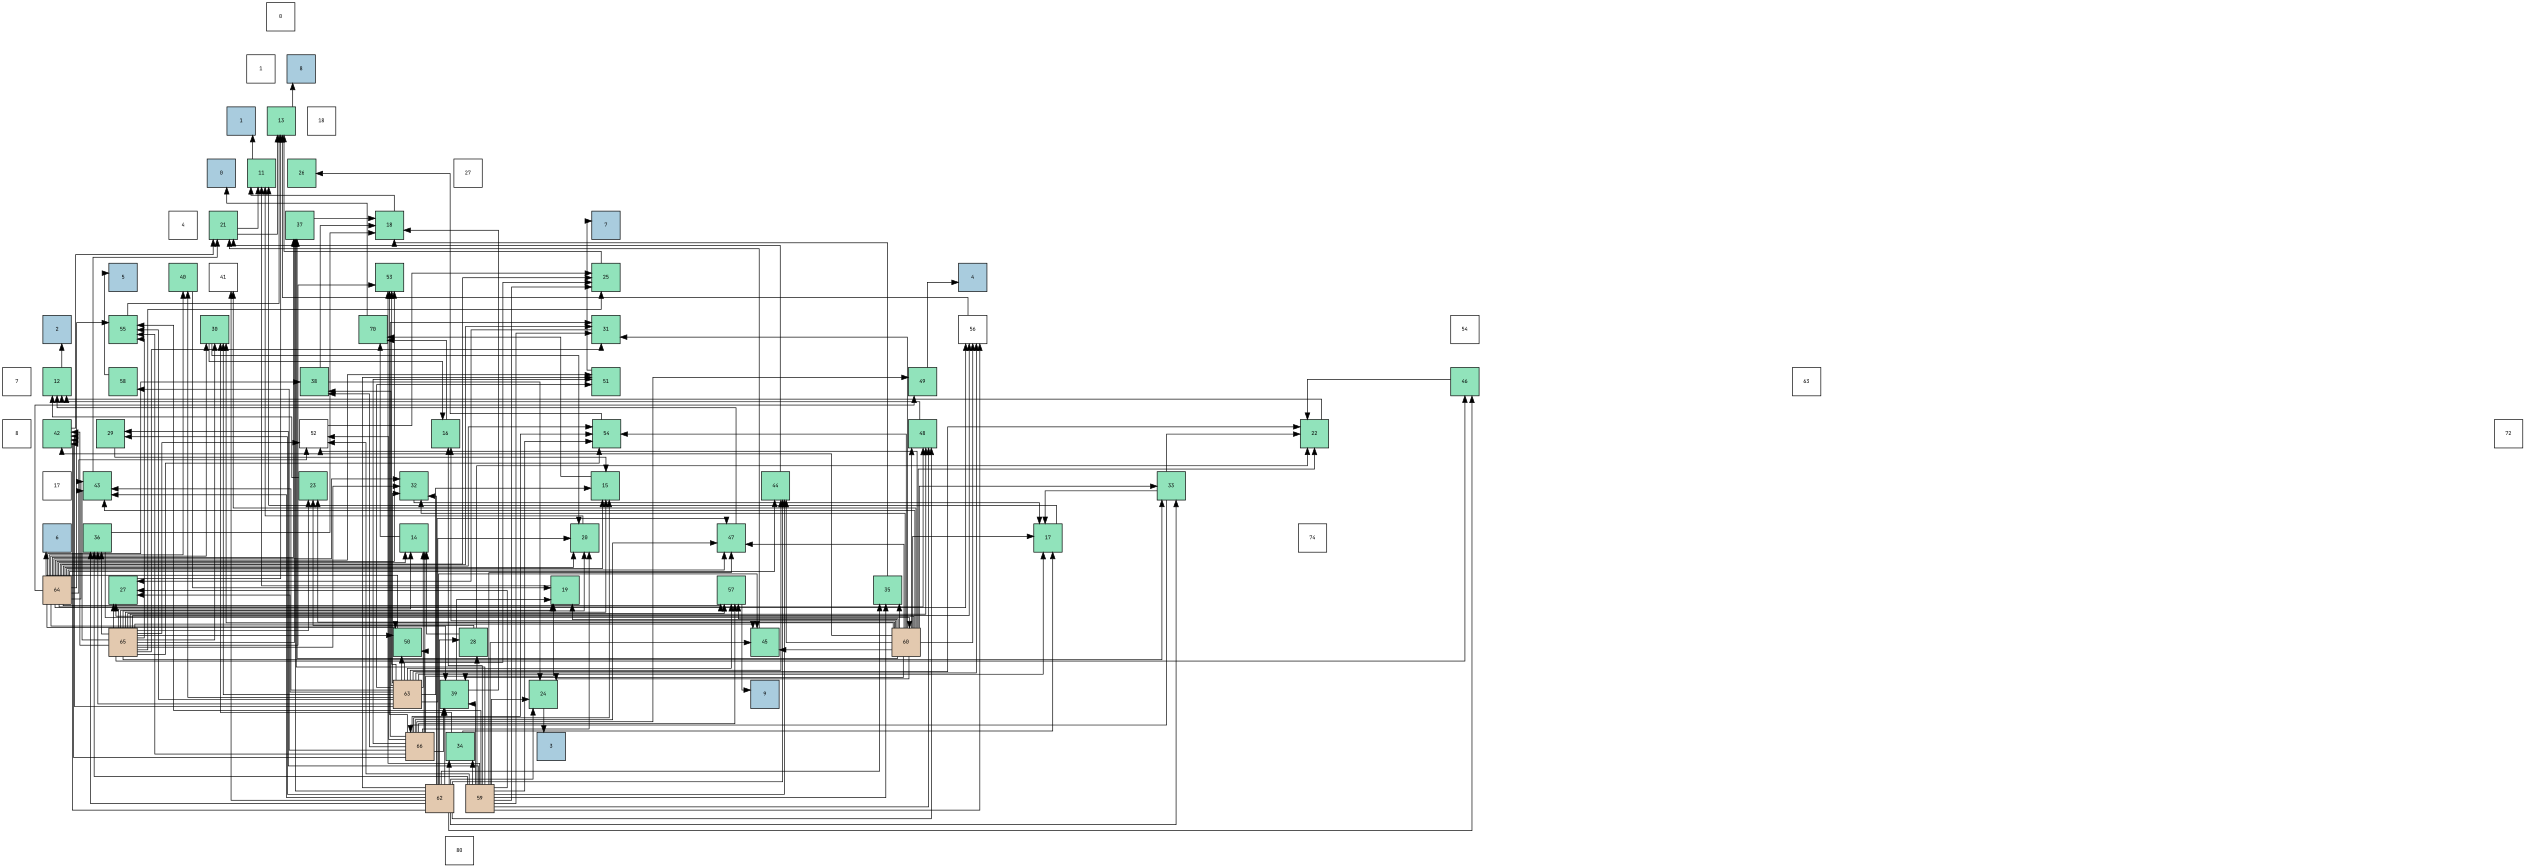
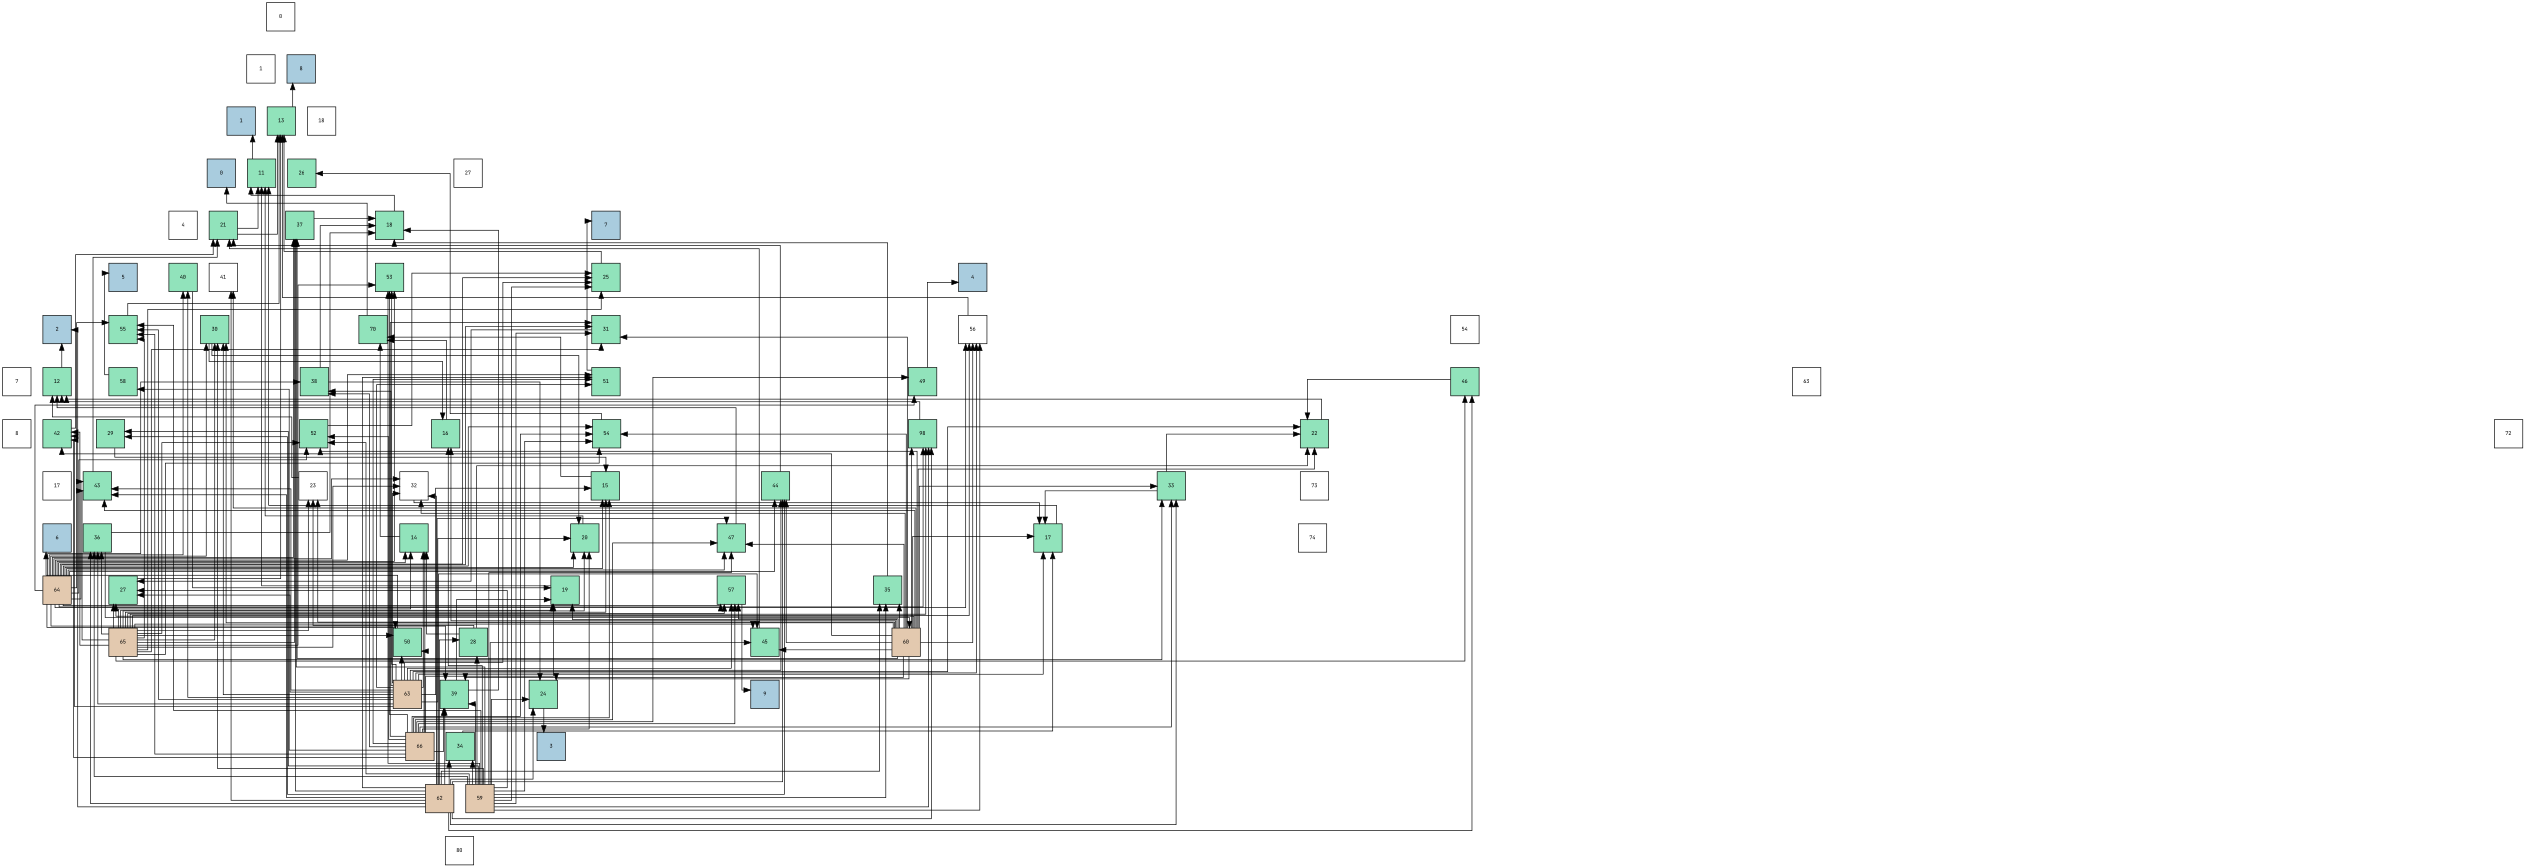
(314, 434) -> (314, 434)
(923, 434) -> (923, 434)
(313, 486) -> (313, 486)
(414, 486) -> (414, 486)
none -> (1314, 486)
(220, 657) -> (218, 718)
(901, 725) -> (903, 727)
(72, 803) -> (78, 742)
